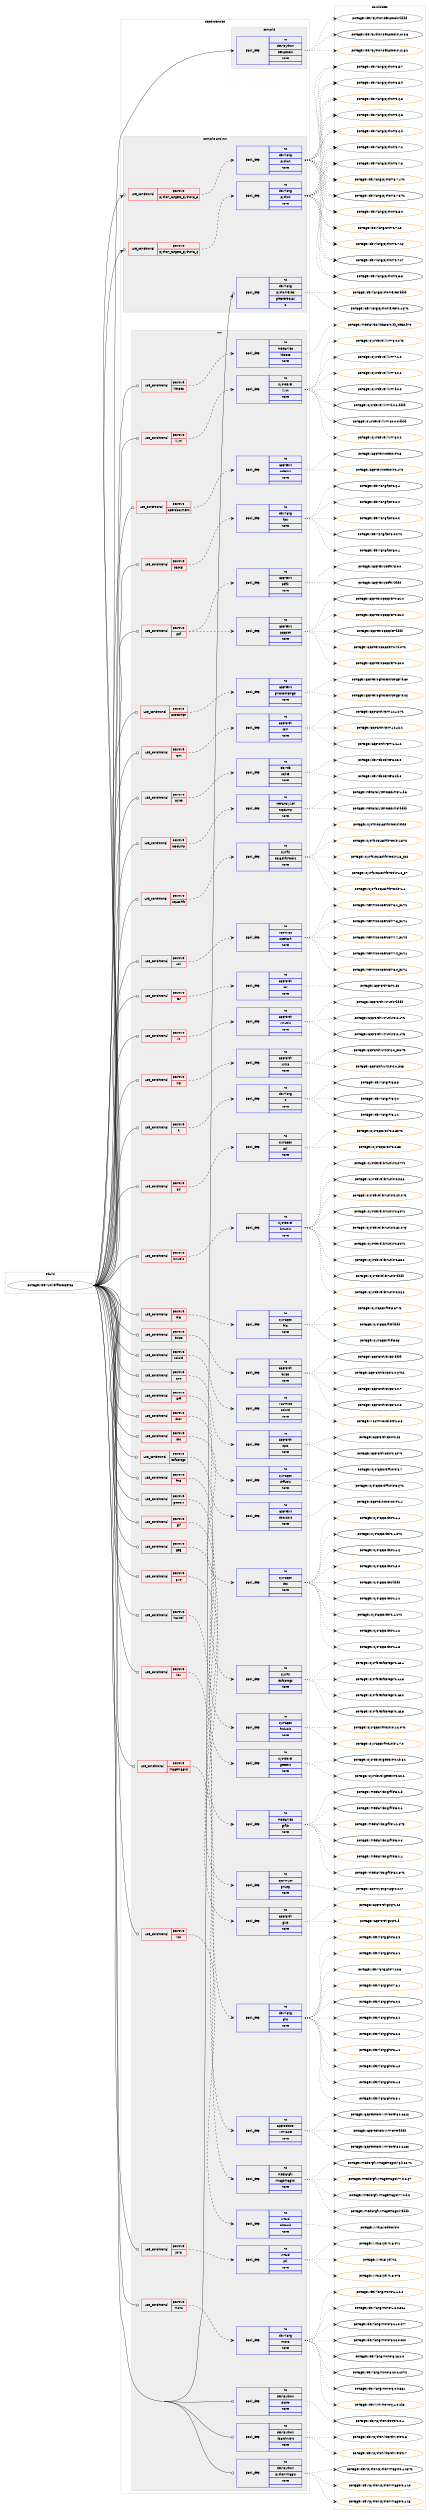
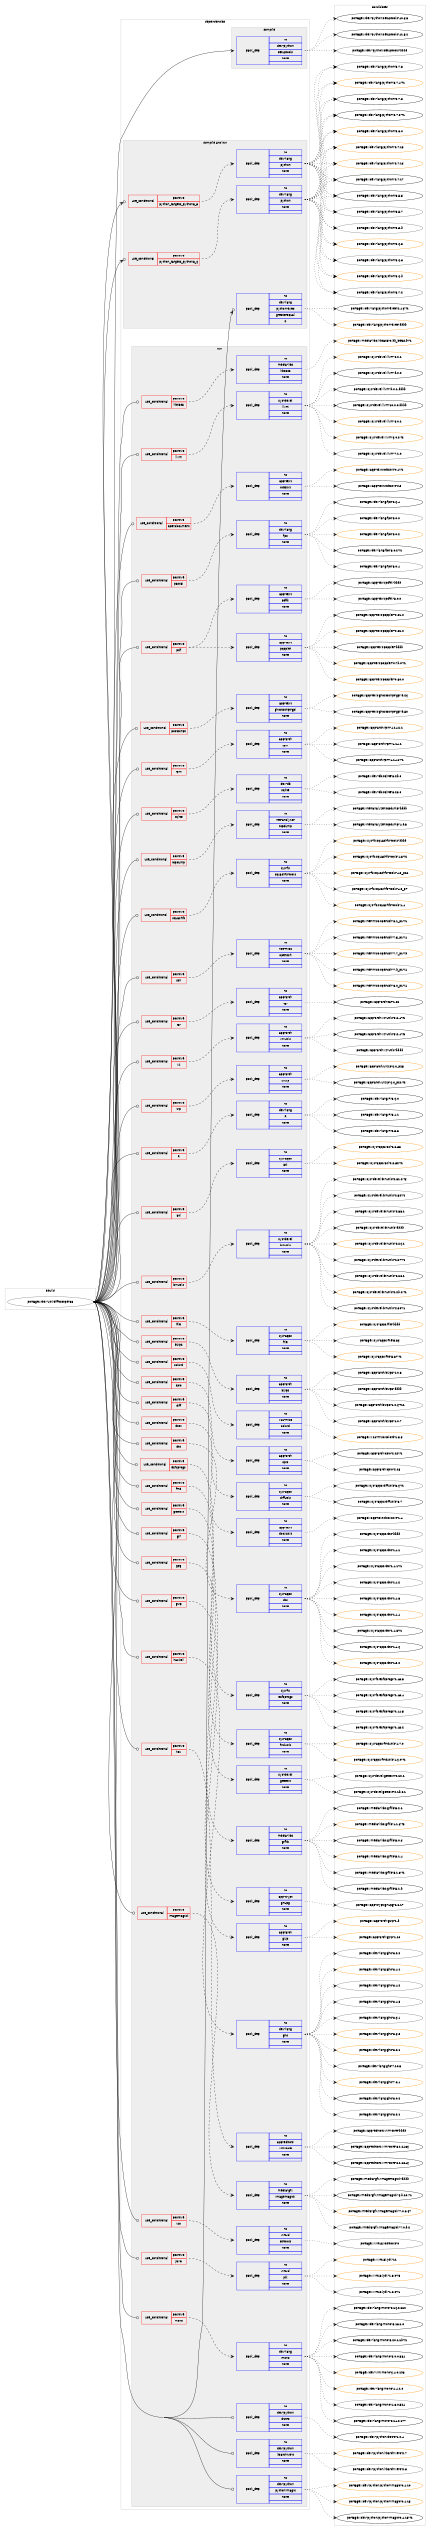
(380, 51) -> (380, 35)
none -> (380, 99)
(380, 228) -> (380, 148)
